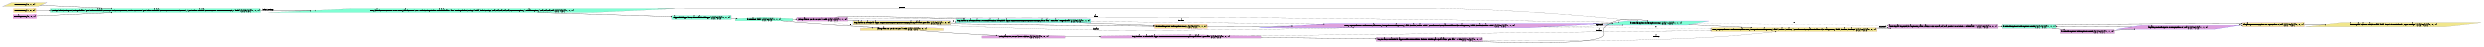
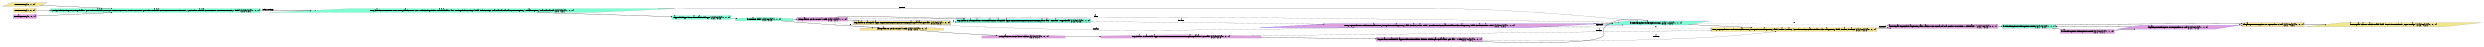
(1181, 26) -> none
